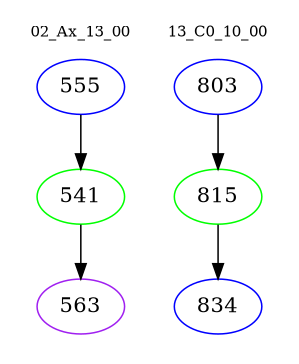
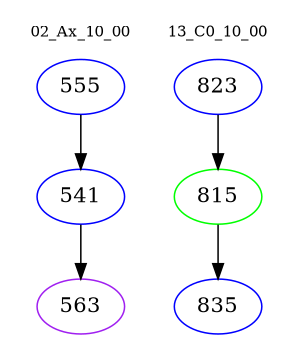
(81, 33) -> (81, 33)
(218, 87) -> (218, 87)
(81, 197) -> (81, 197)
(218, 307) -> (218, 307)
